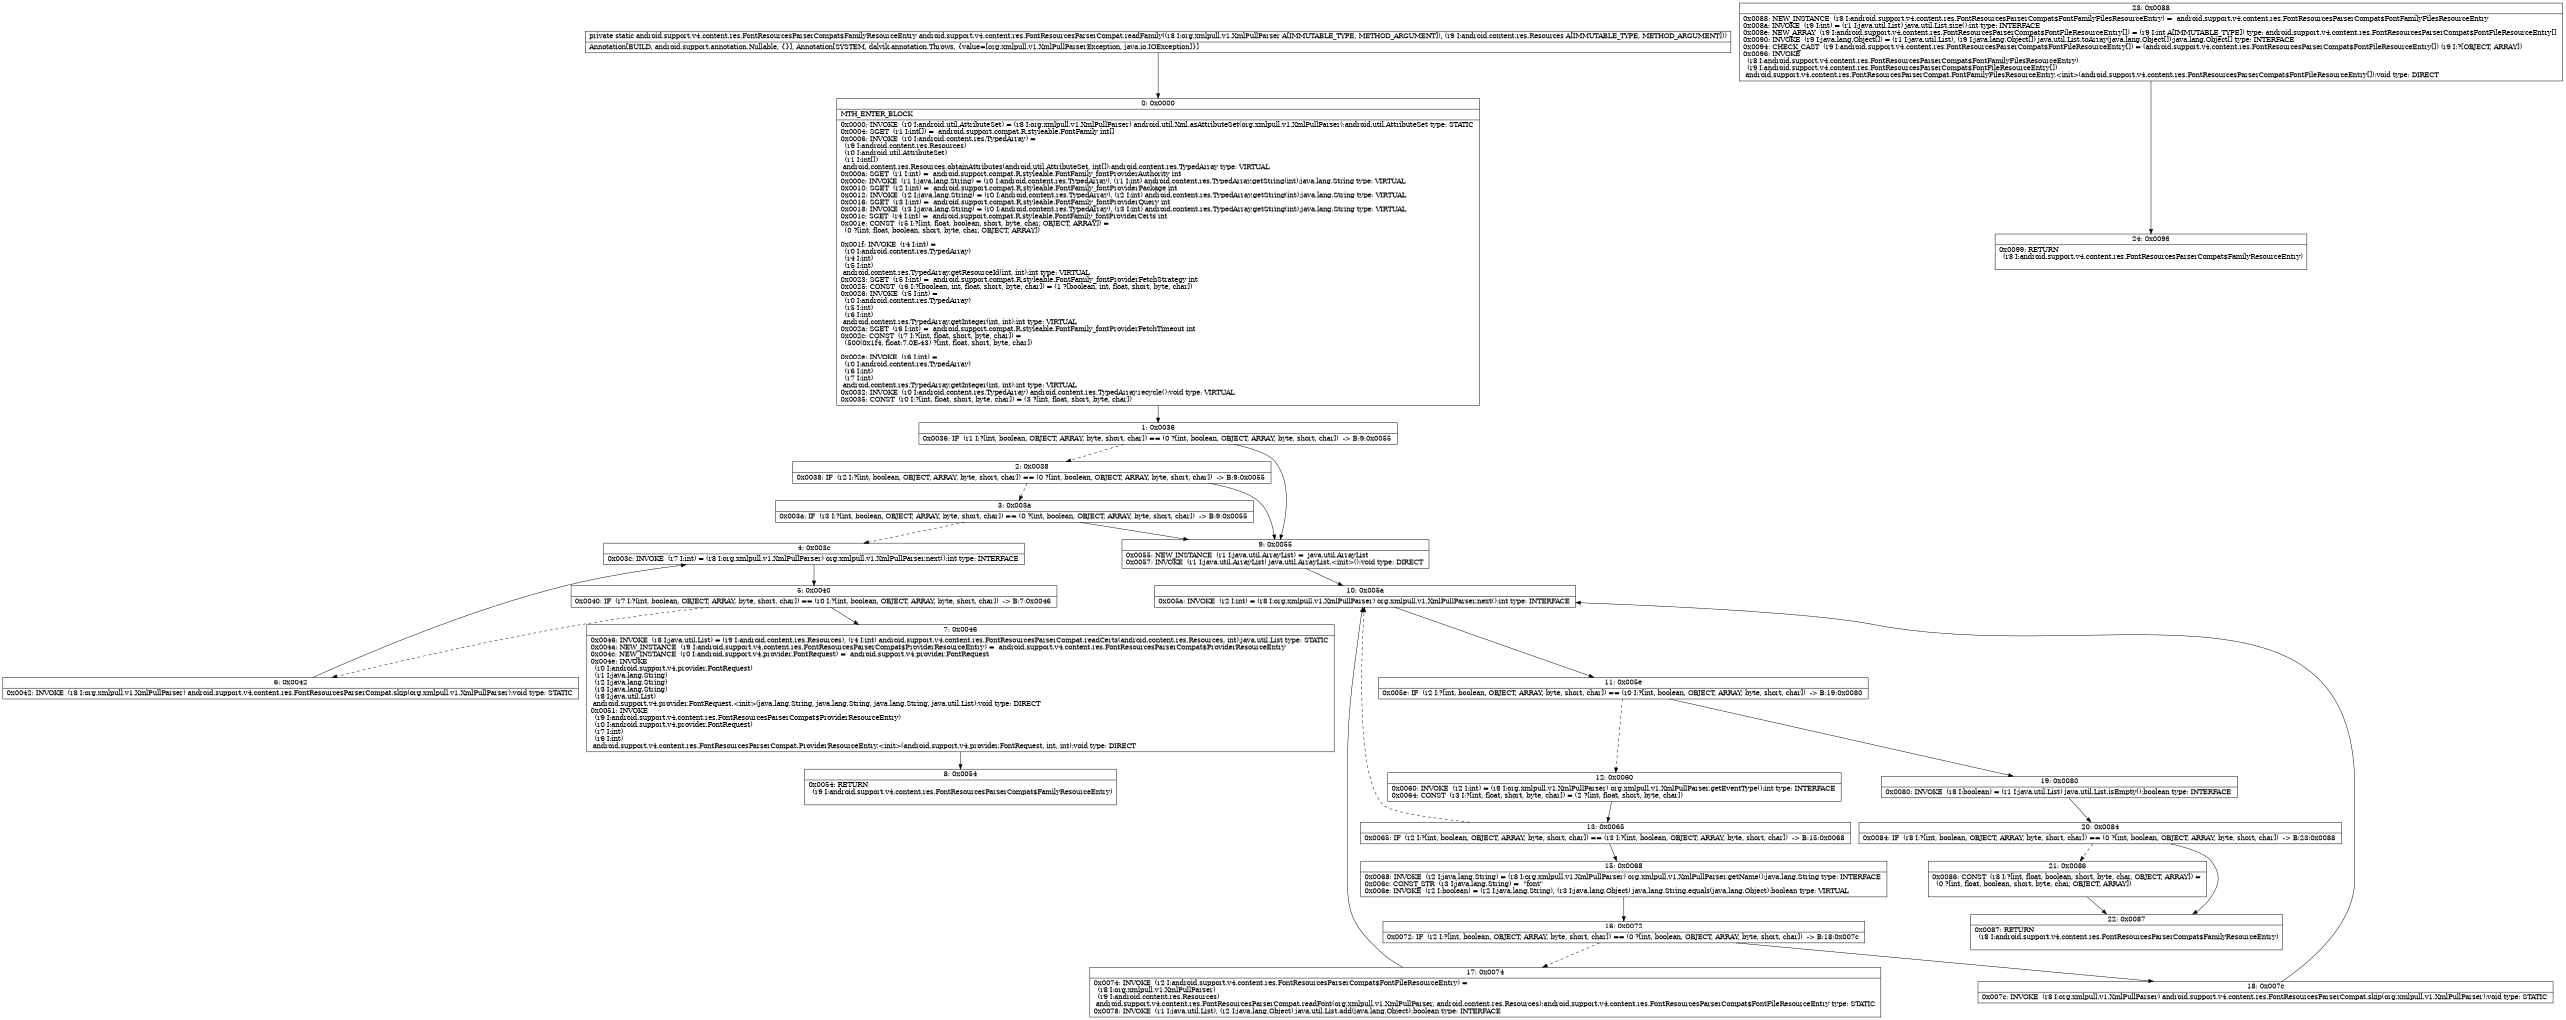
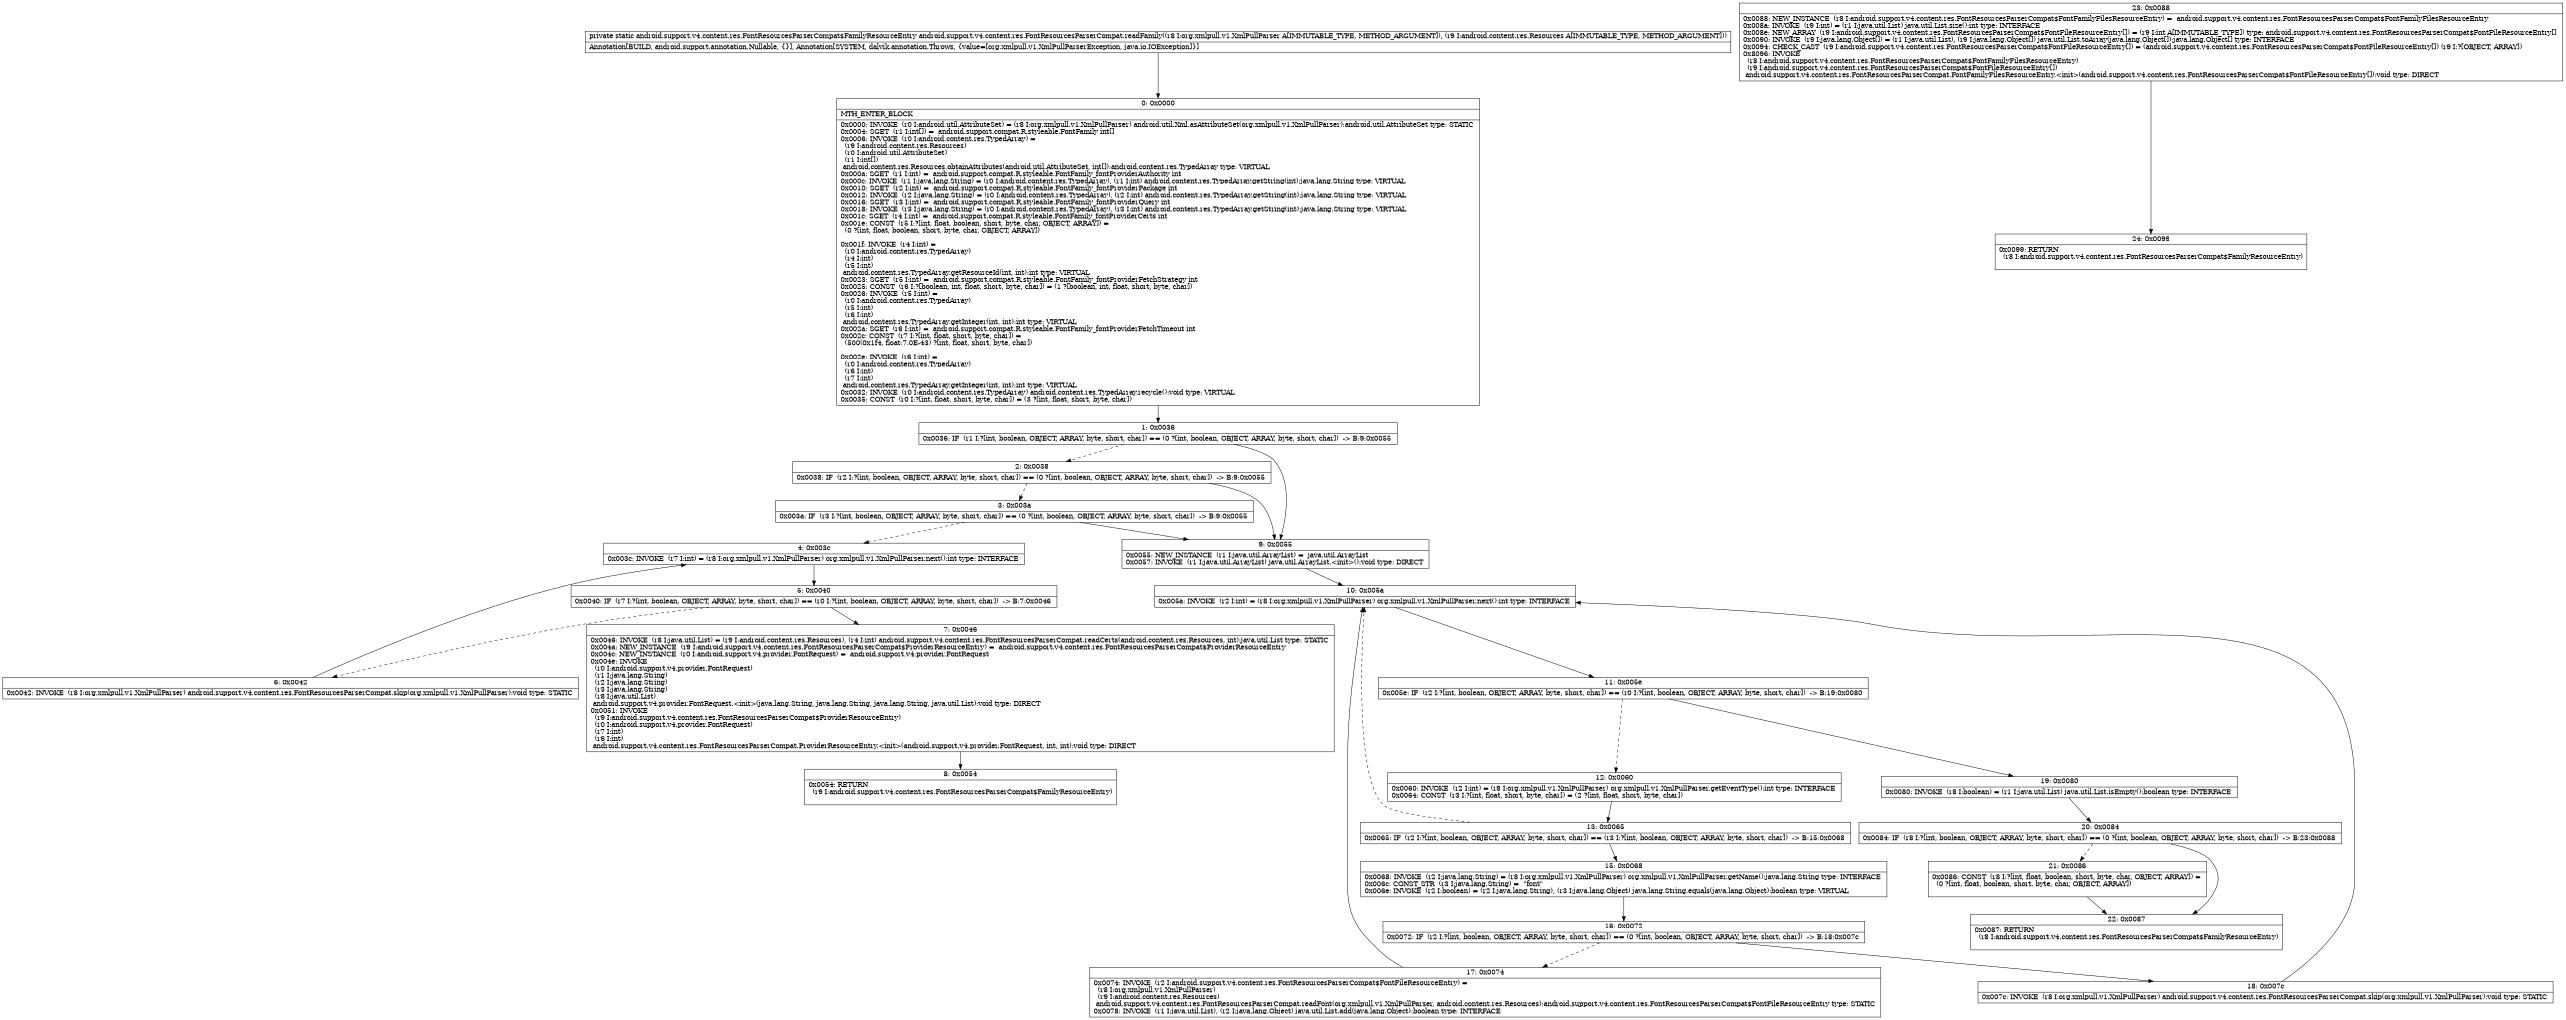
(1774, 54) -> (1774, 54)
